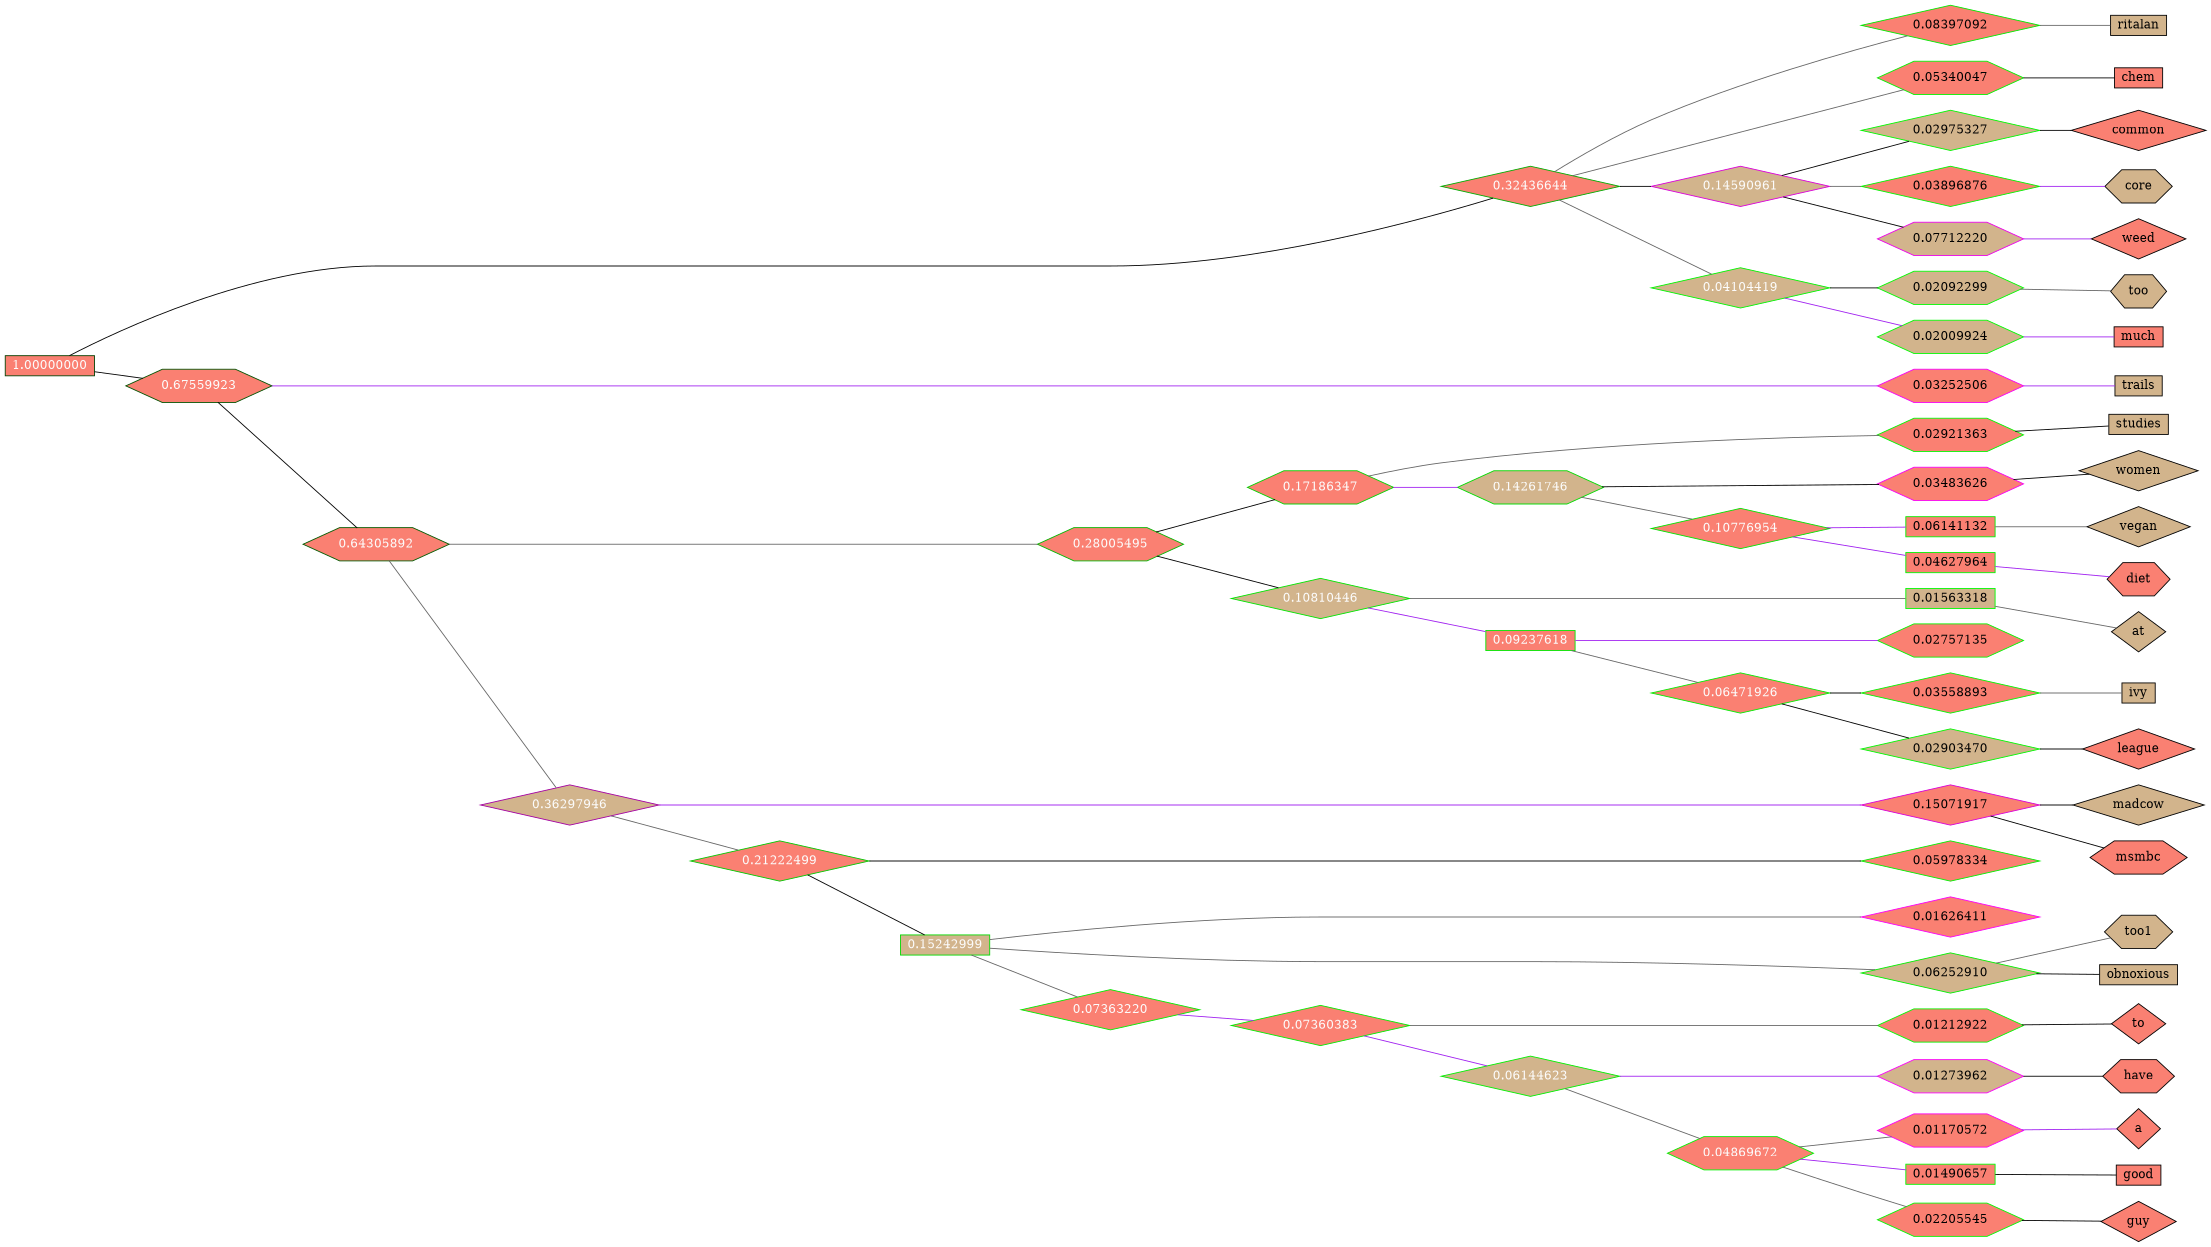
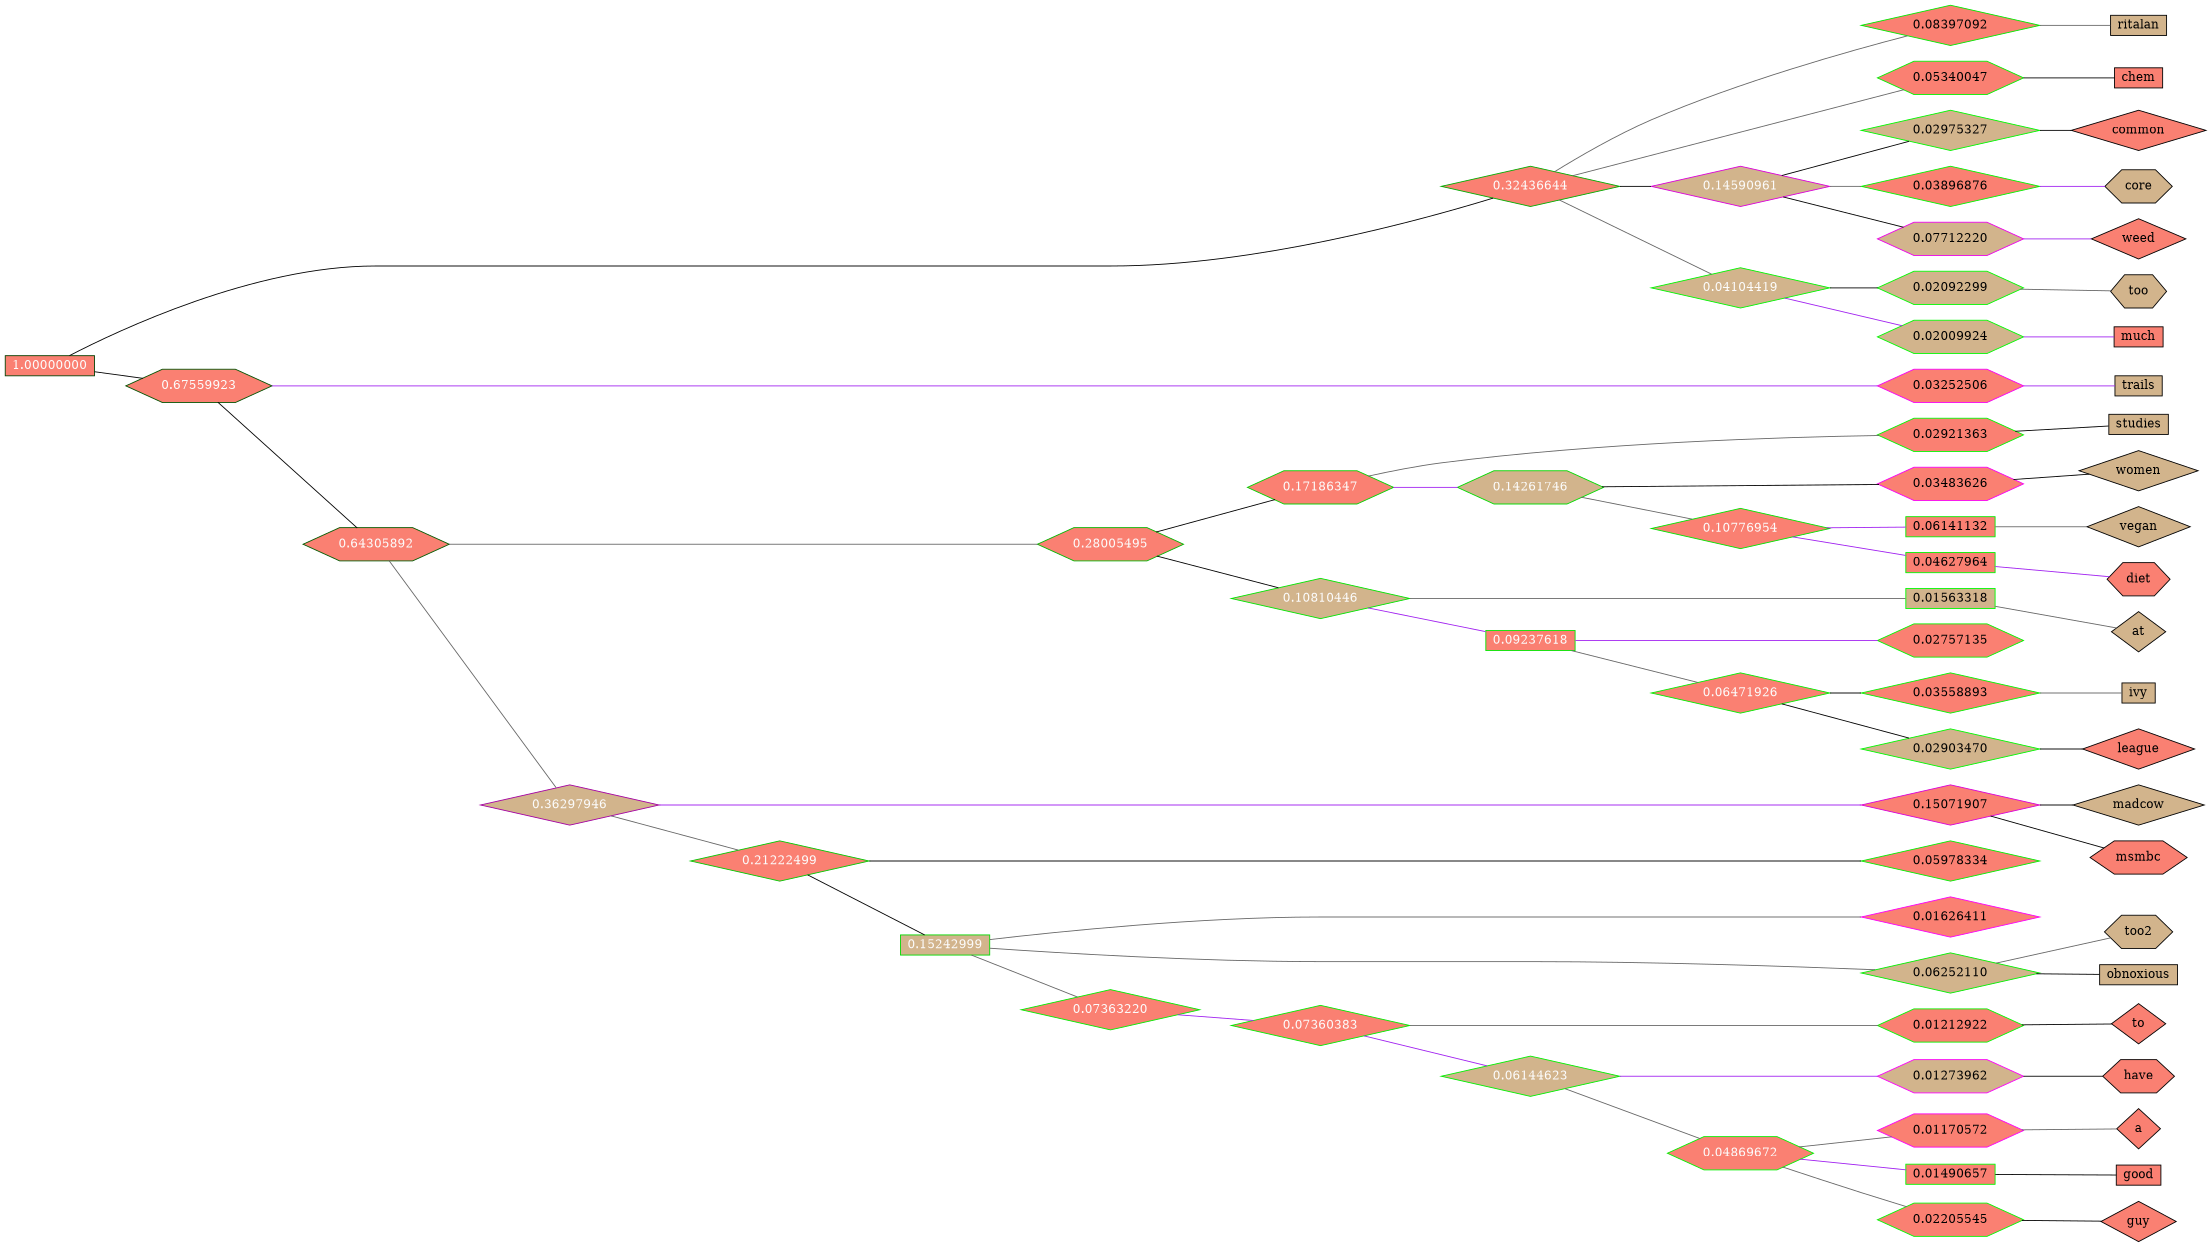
(1950, 805) -> (1950, 805)
(2139, 932) -> (2139, 932)
(1950, 973) -> (1950, 973)
(2069, 1129) -> (2069, 1129)
